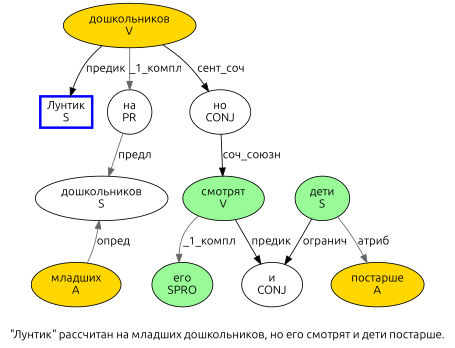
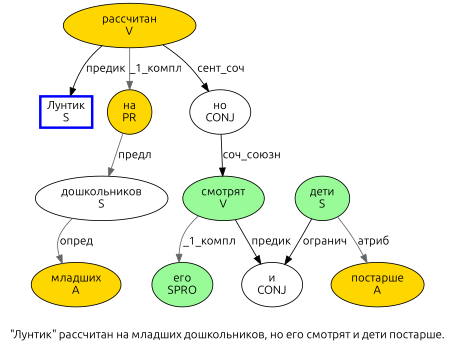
(130, 26) -> (130, 26)
(130, 112) -> (130, 112)
(94, 246) -> (60, 235)
